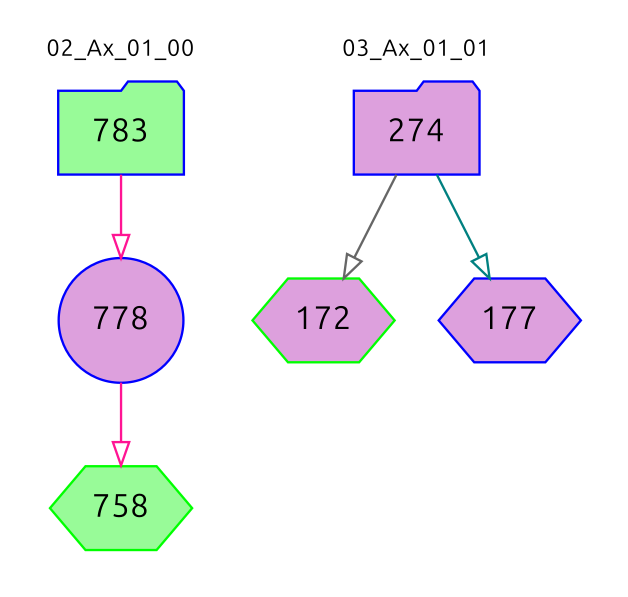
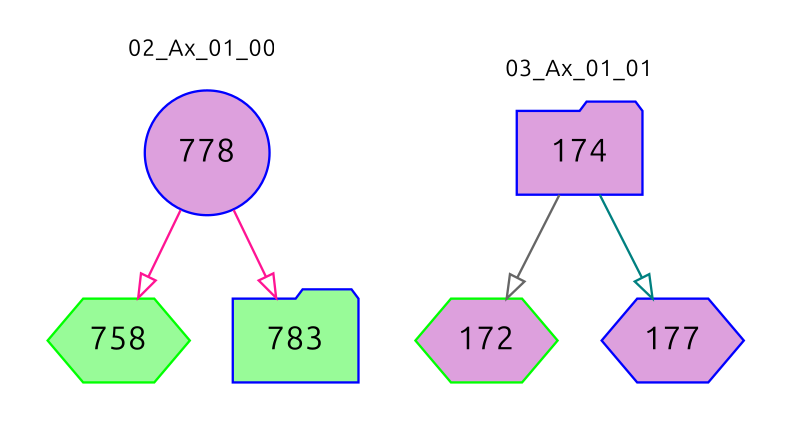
(417, 133) -> (580, 153)
(121, 205) -> (250, 243)
